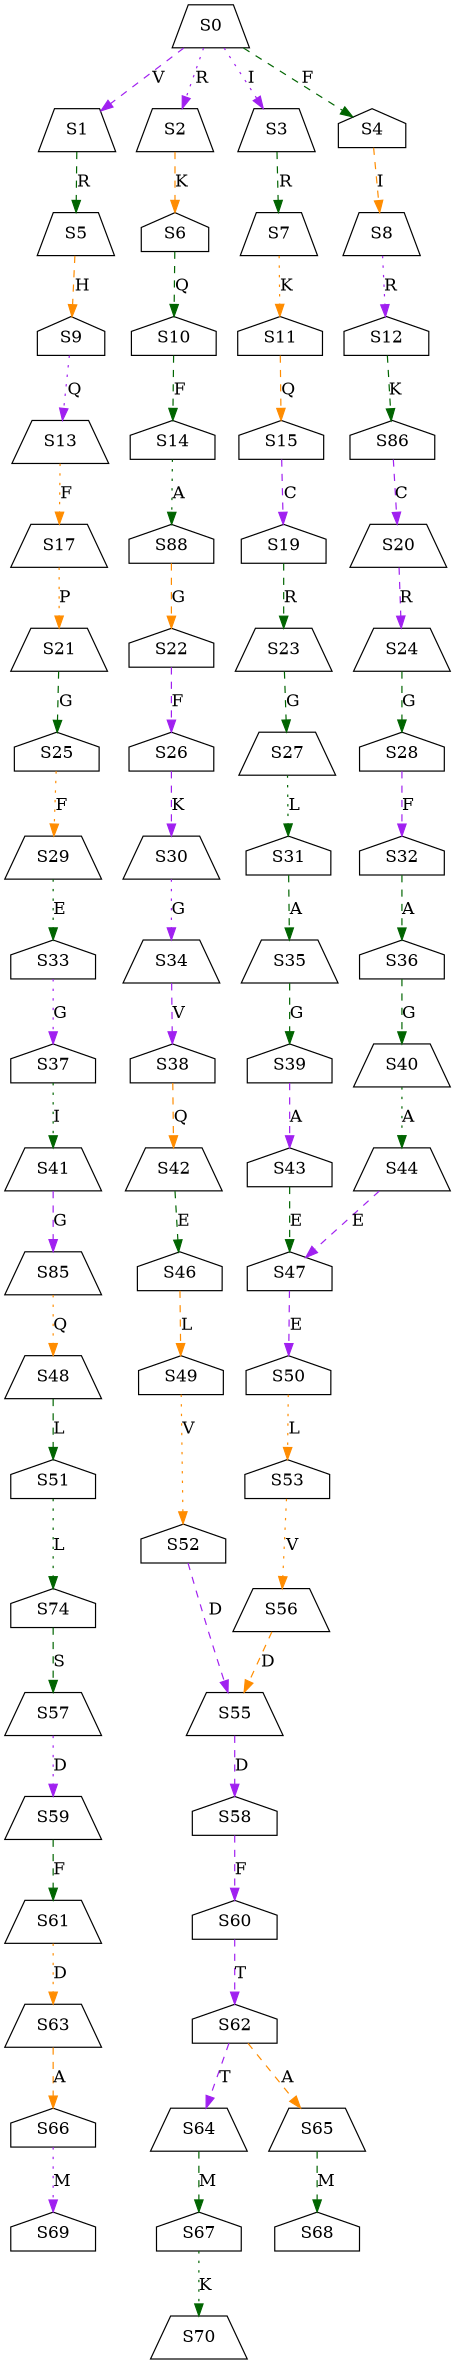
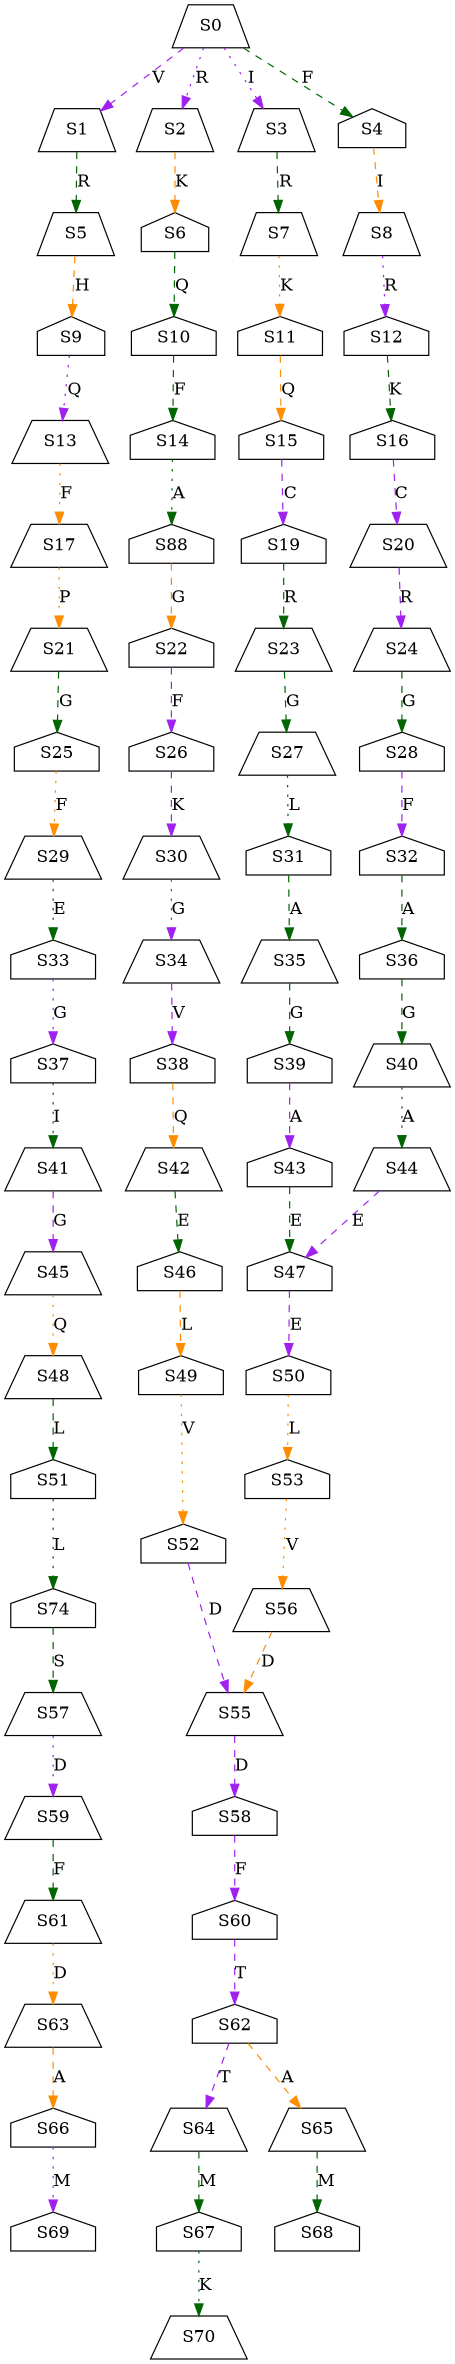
(392, 442) -> (392, 442)
(53, 1273) -> (53, 1273)
